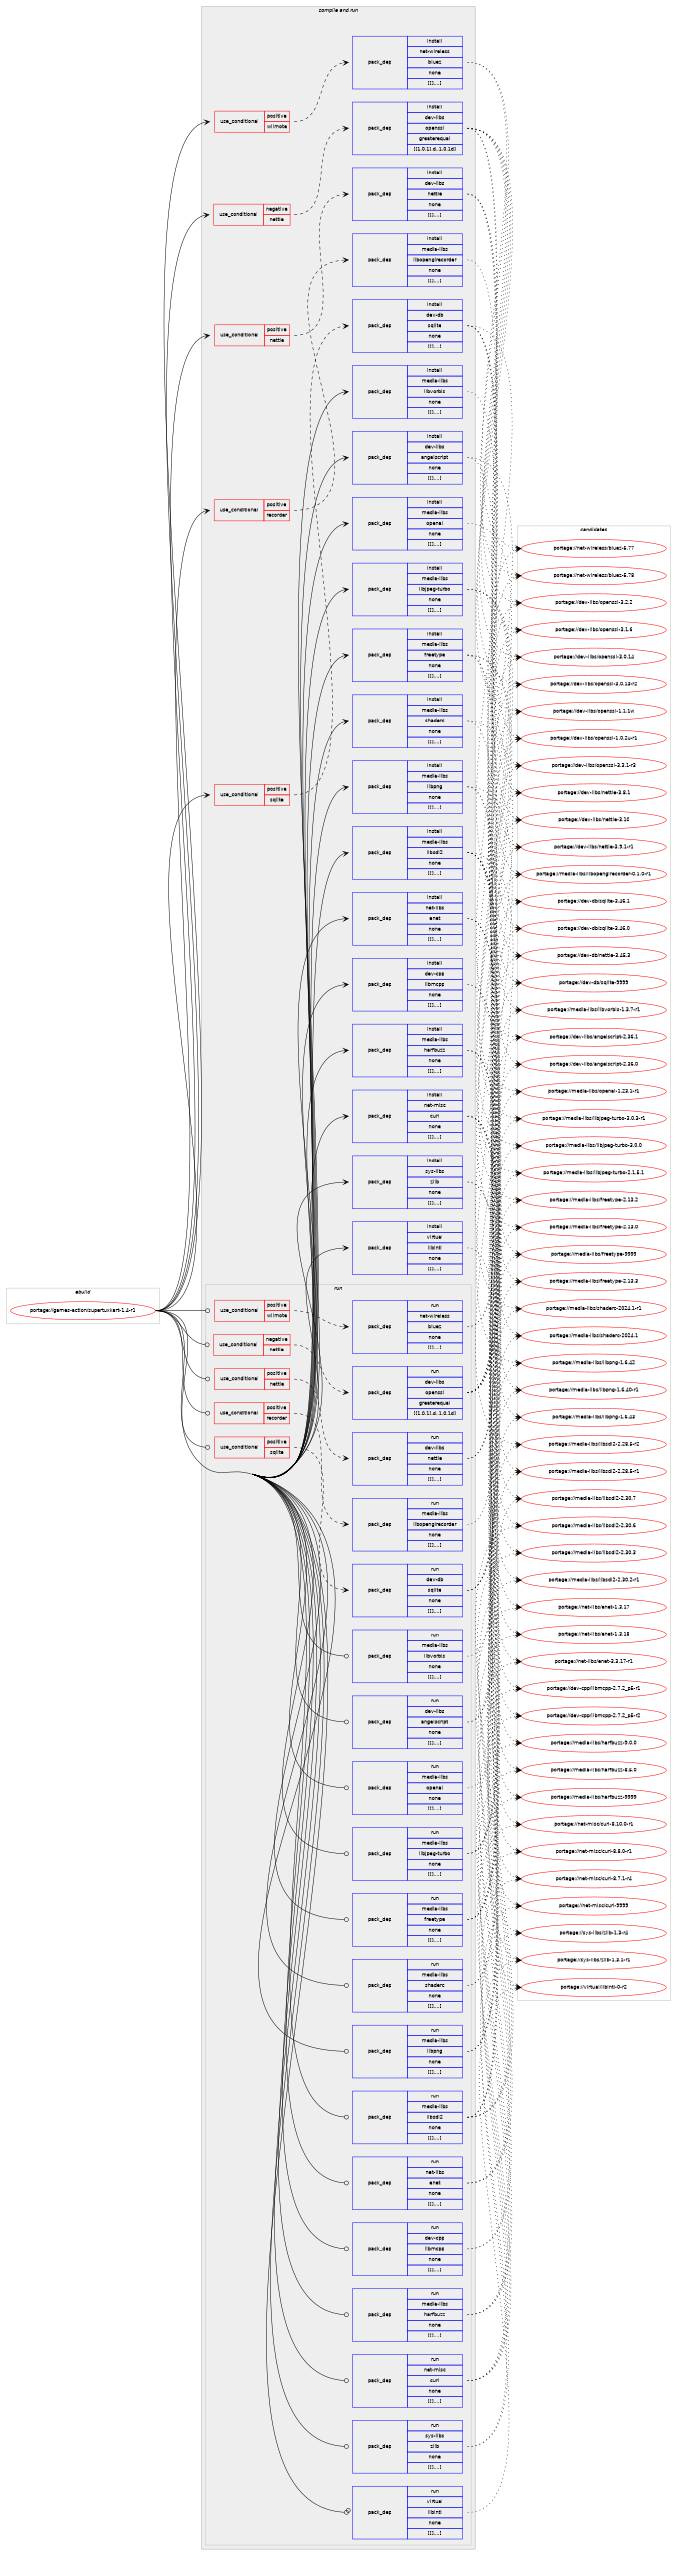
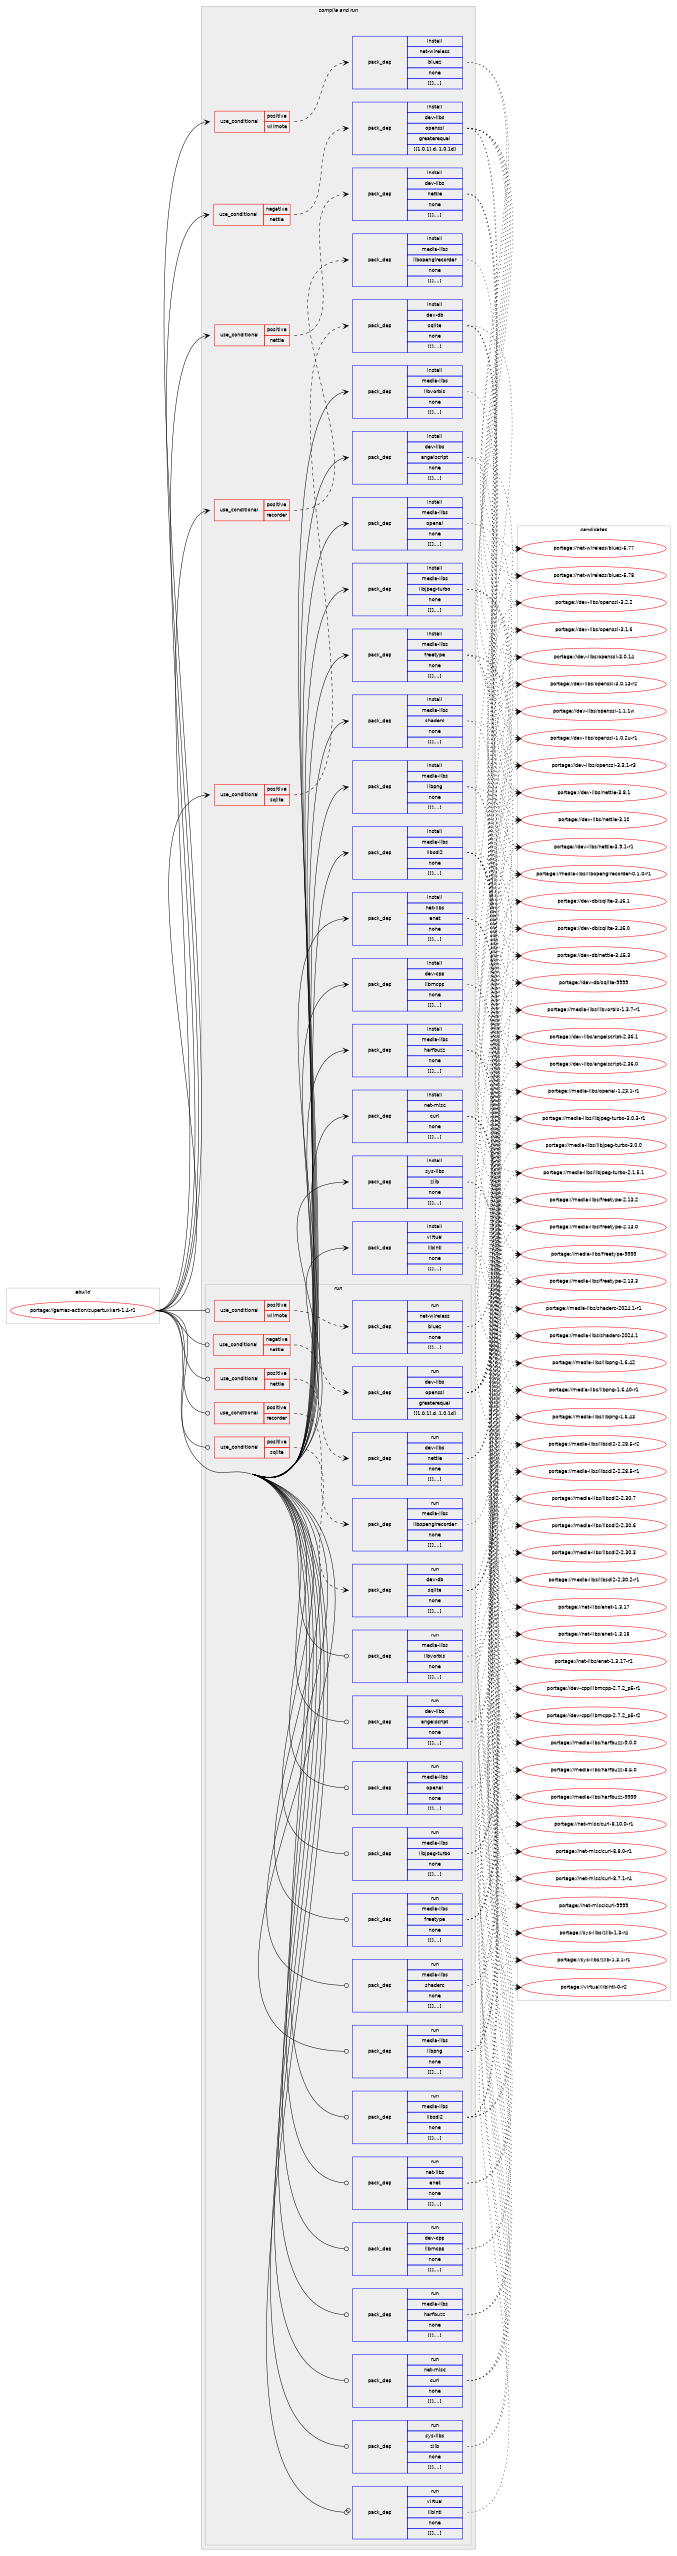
(594, 1662) -> (594, 1662)
